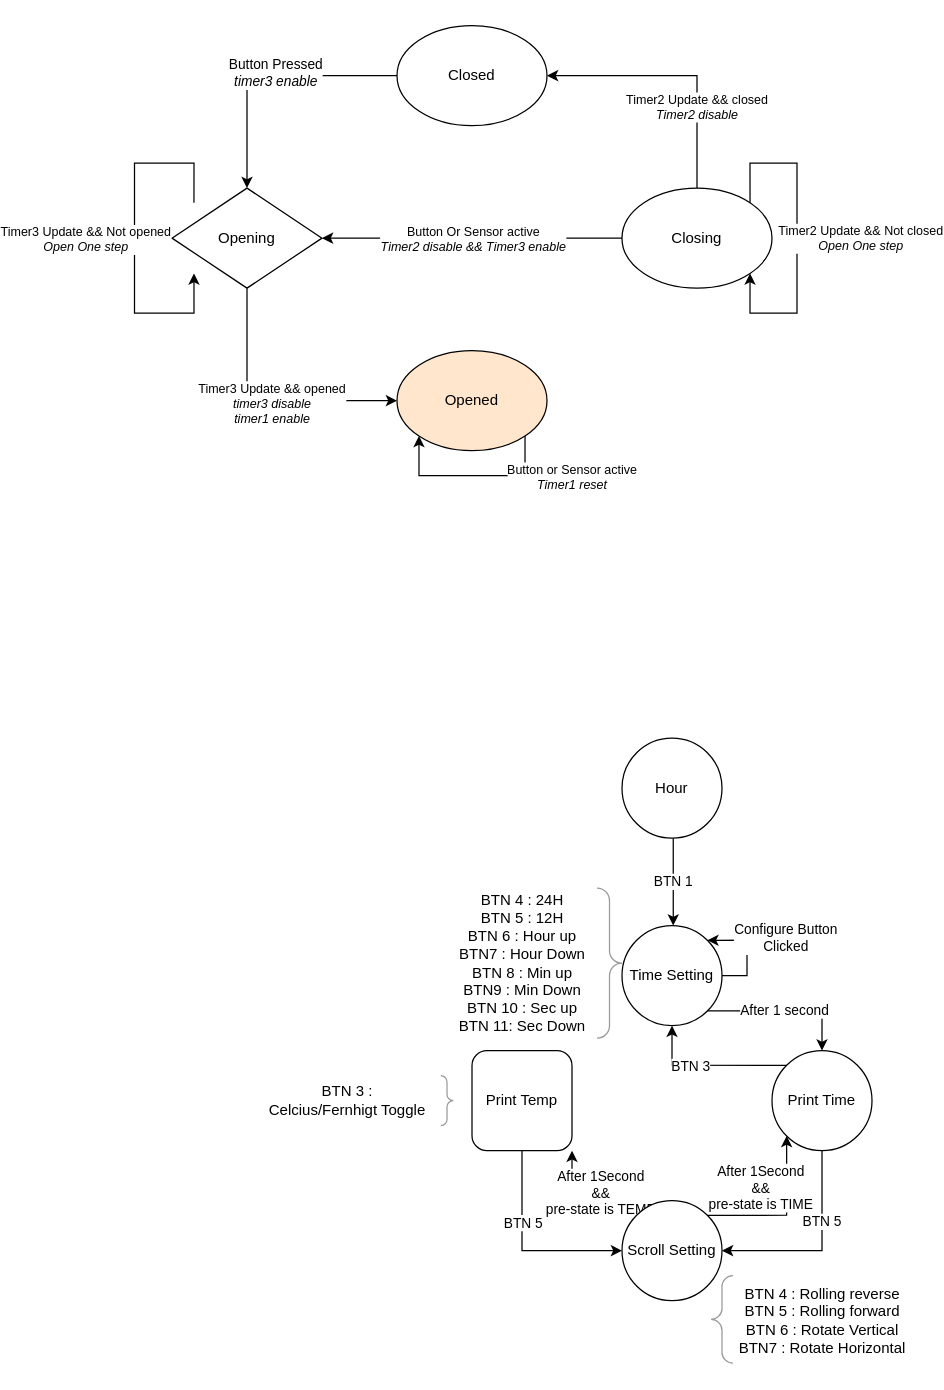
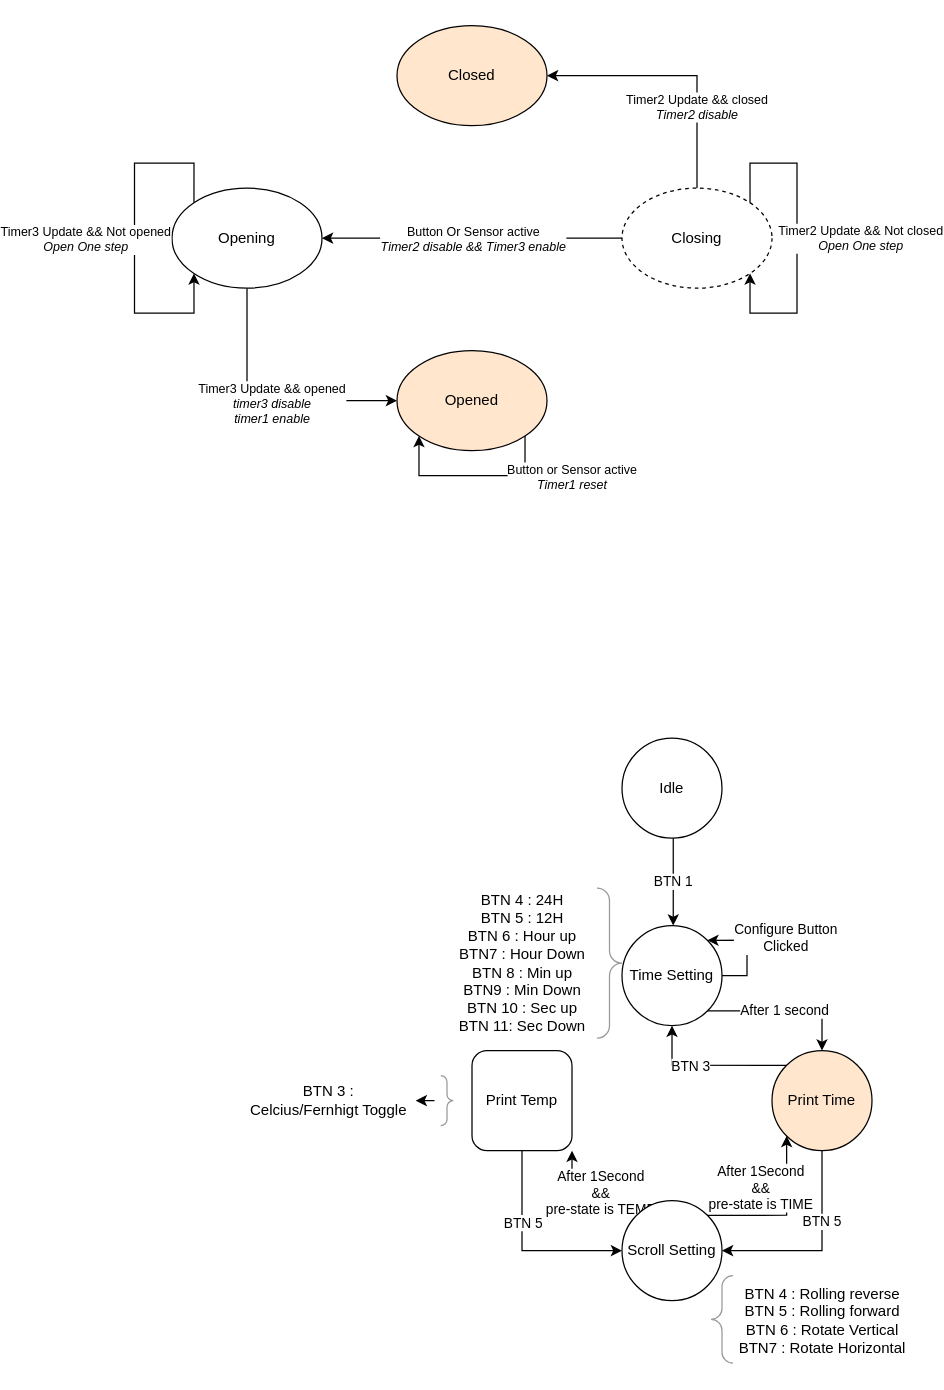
(270, 76) -> none
(472, 76) -> (472, 76)
(247, 238) -> (247, 238)
(697, 238) -> (697, 238)
(672, 788) -> (672, 788)
(347, 1101) -> (328, 1101)
(822, 1101) -> (822, 1101)
